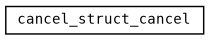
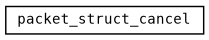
(105, 20) -> (105, 20)
